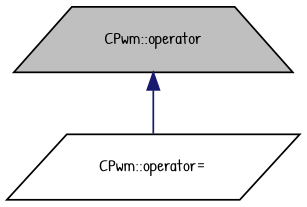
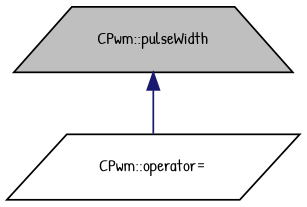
(153, 40) -> (153, 40)
